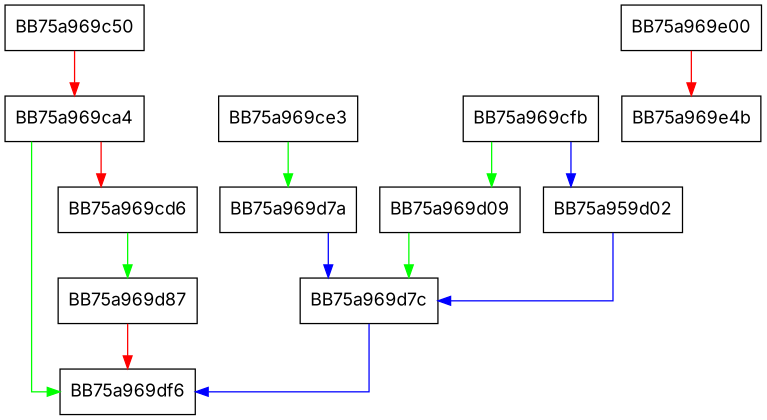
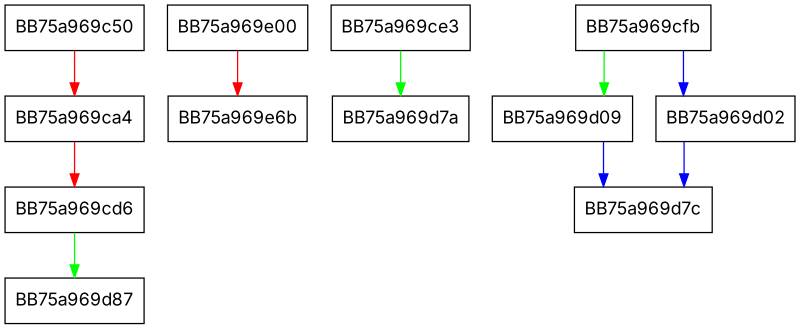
(691, 119) -> (238, 119)
(613, 210) -> (725, 119)
(328, 249) -> none
(409, 249) -> (604, 158)
(128, 392) -> none
